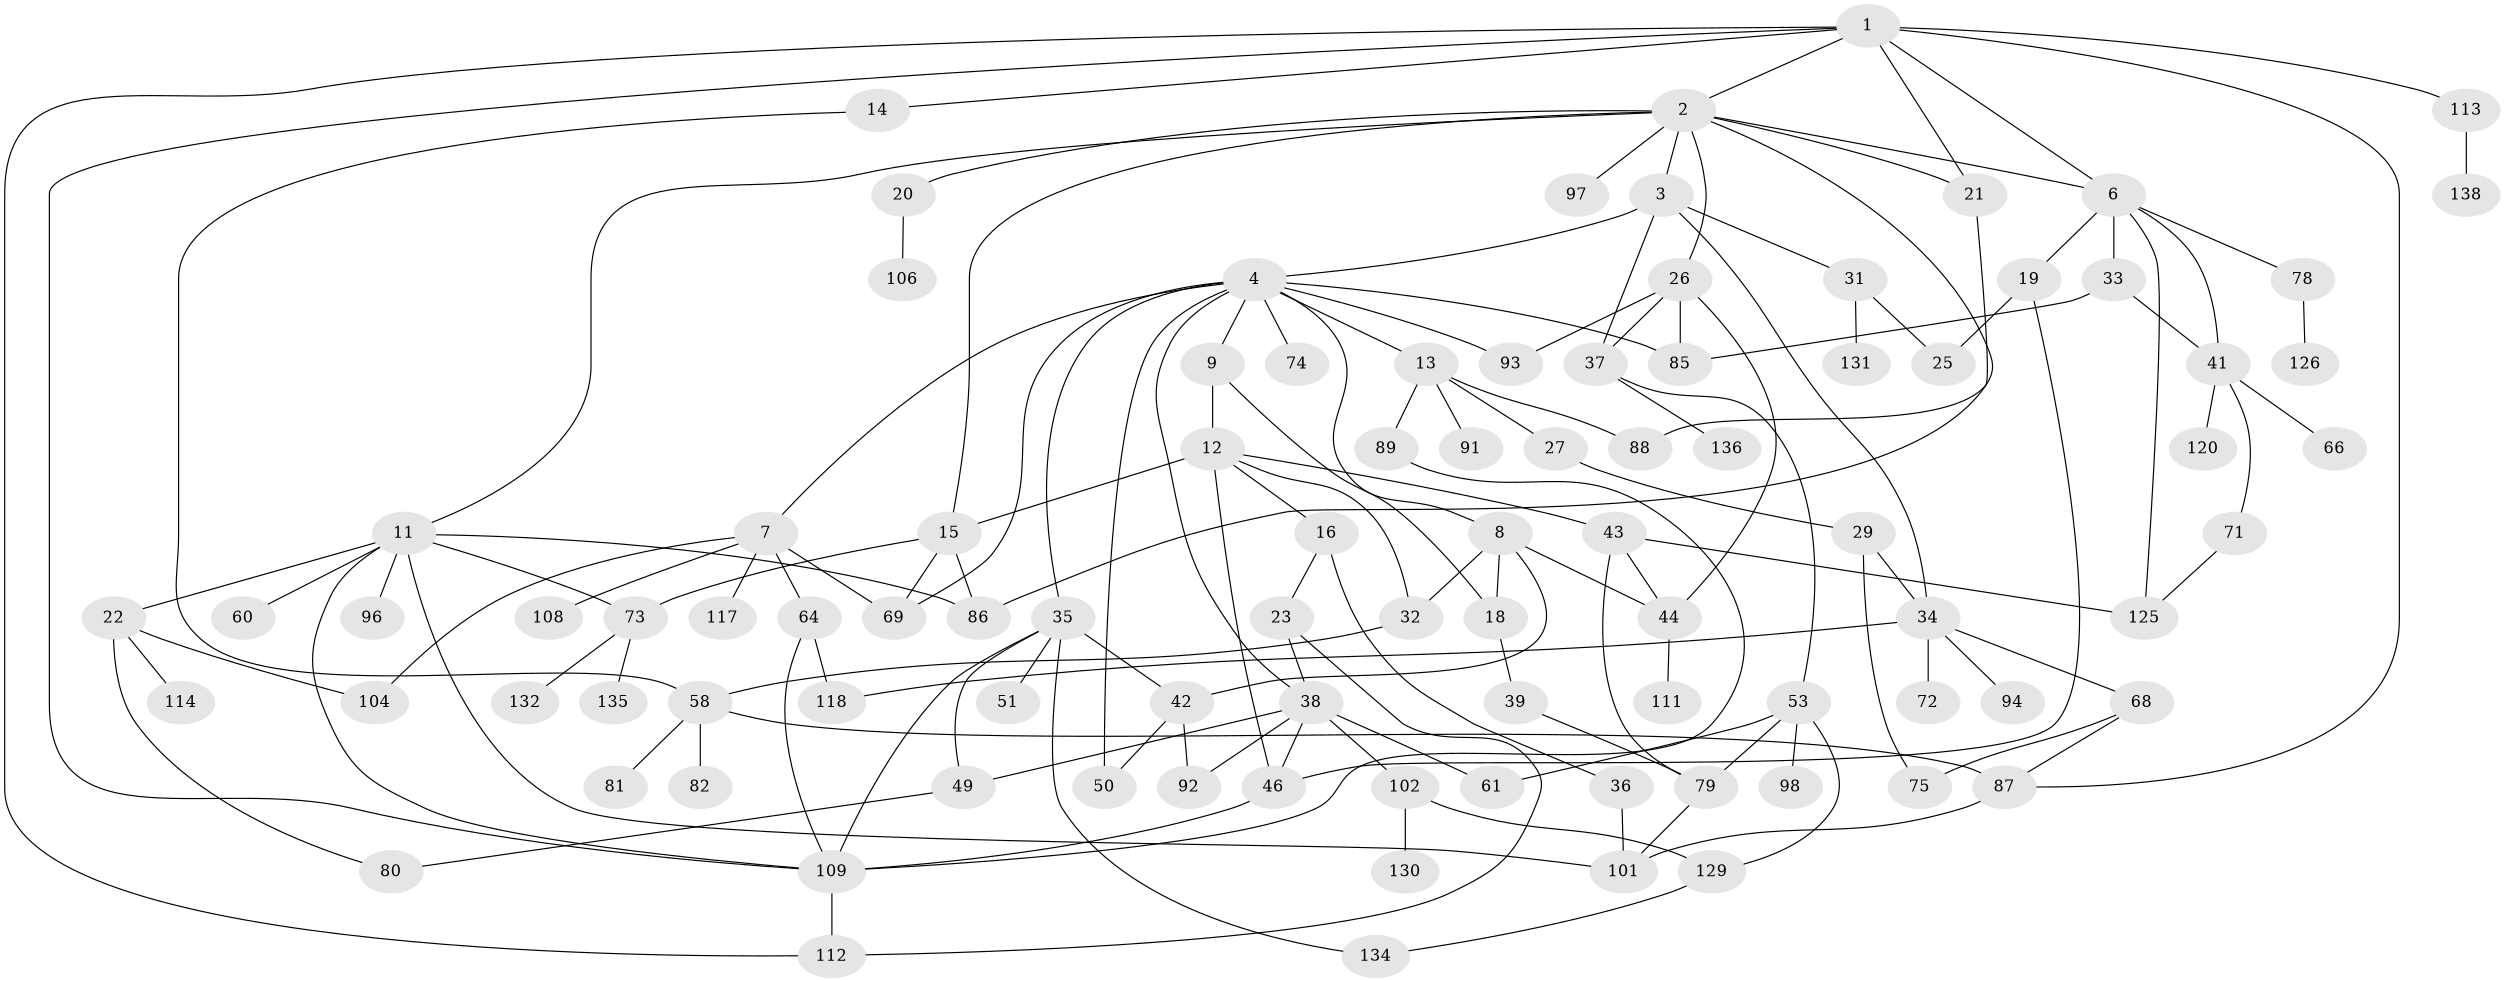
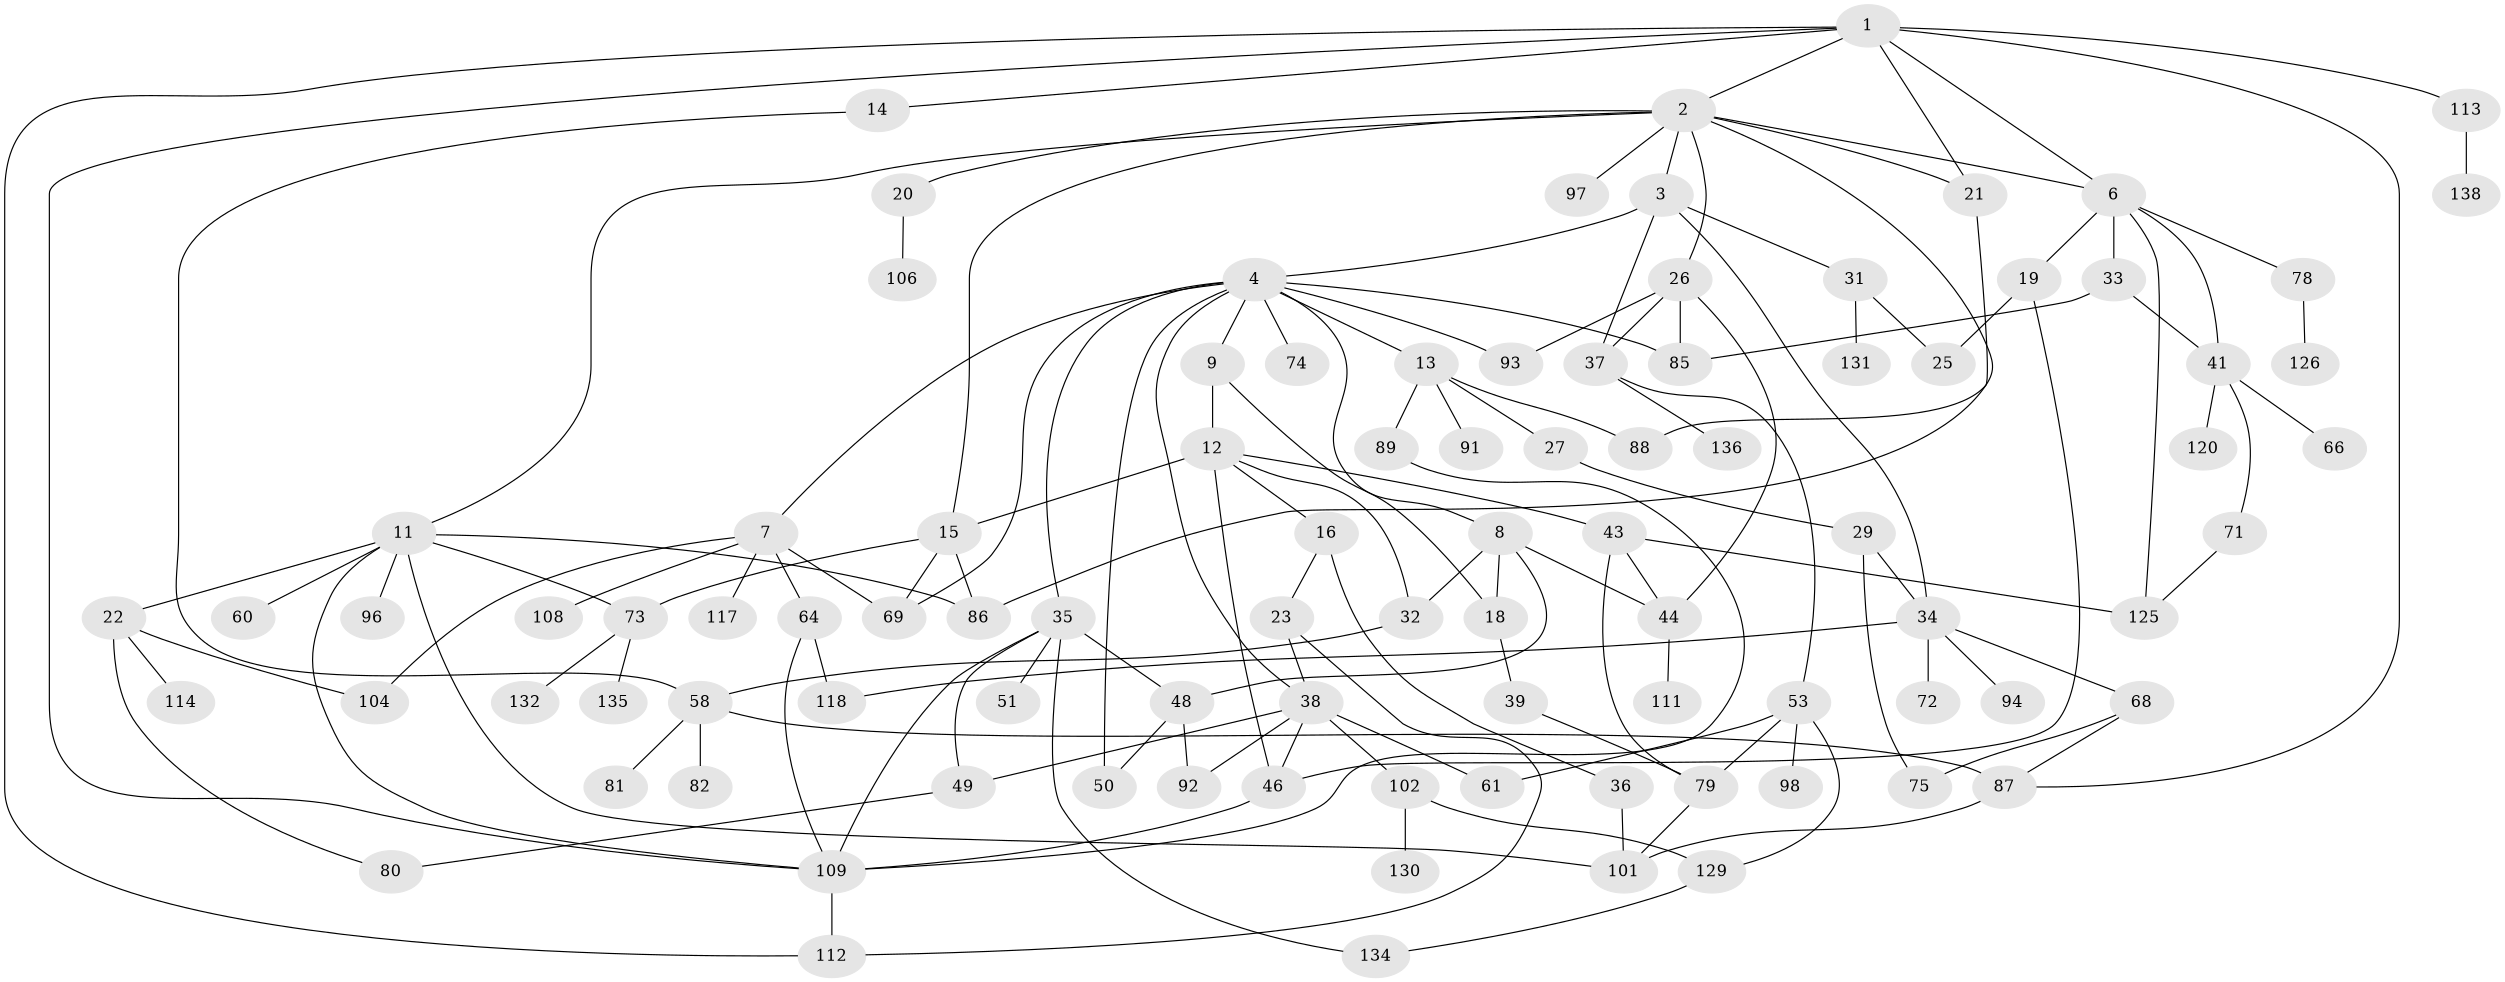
(1182, 703) -> (1182, 703)
